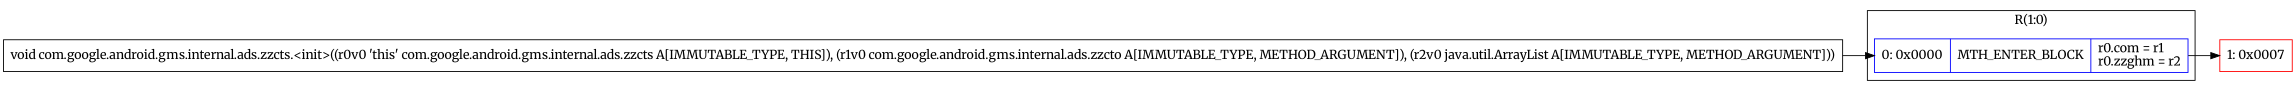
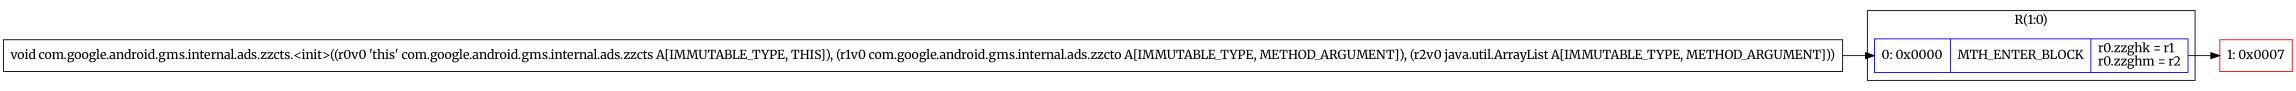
(2131, 49) -> (2136, 49)
